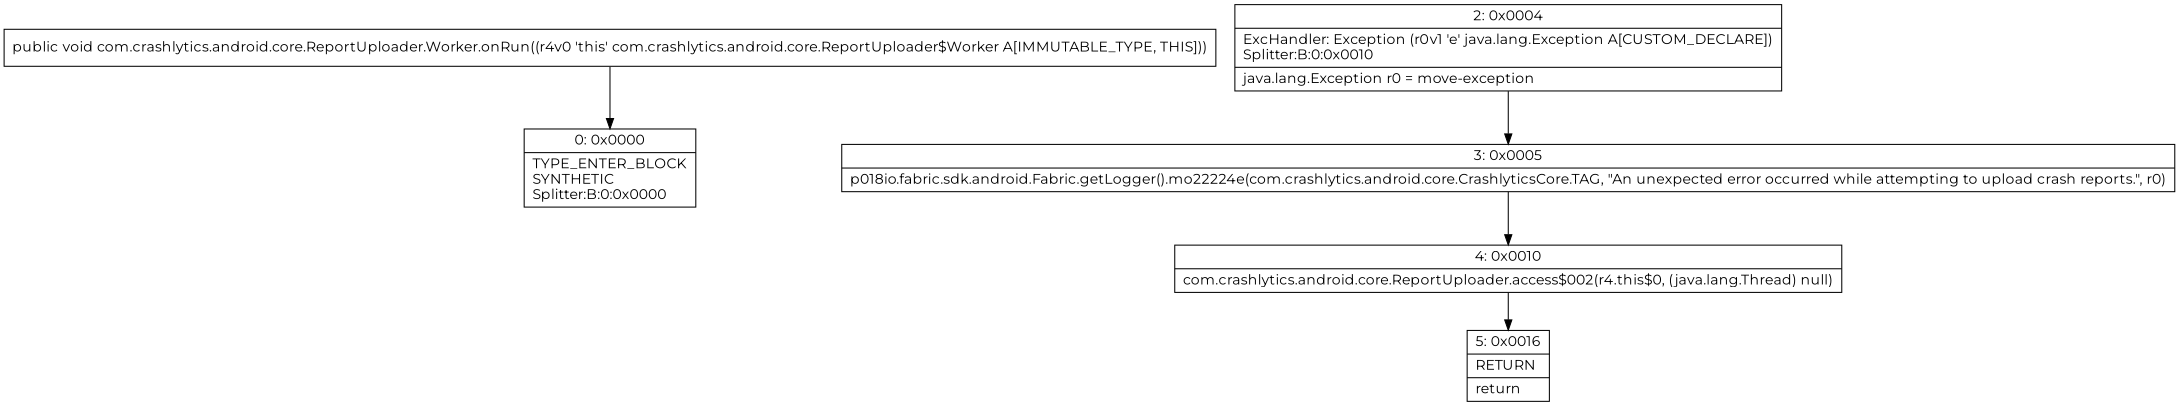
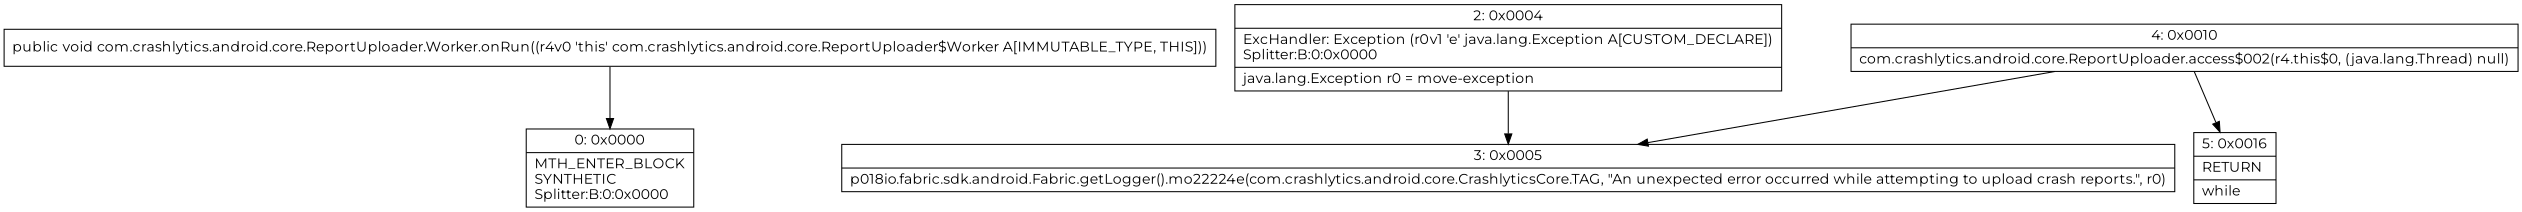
(1308, 55) -> (1310, 55)
(610, 164) -> (610, 164)
(1508, 213) -> (1851, 107)
(1498, 389) -> (2222, 191)
